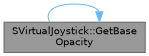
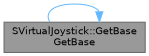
(75, 37) -> (75, 37)
